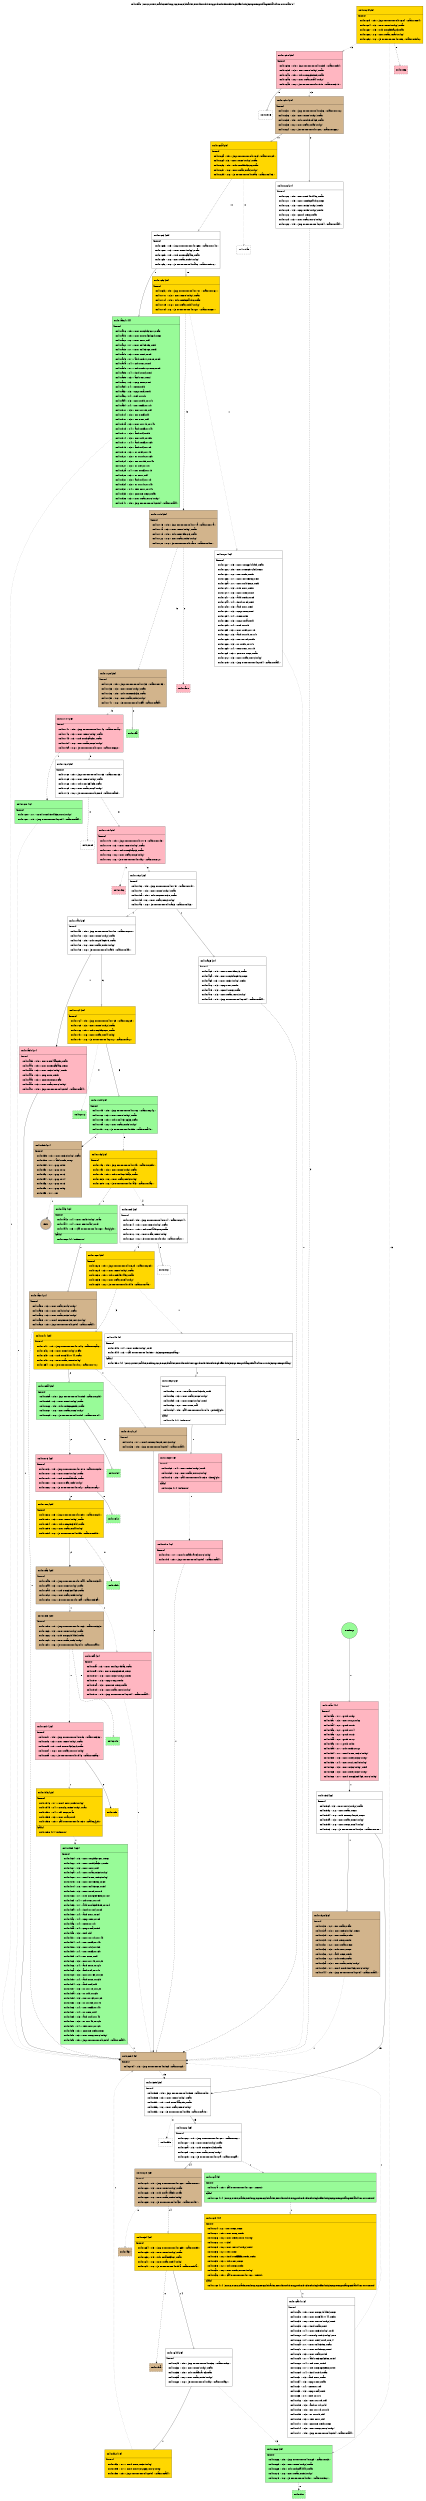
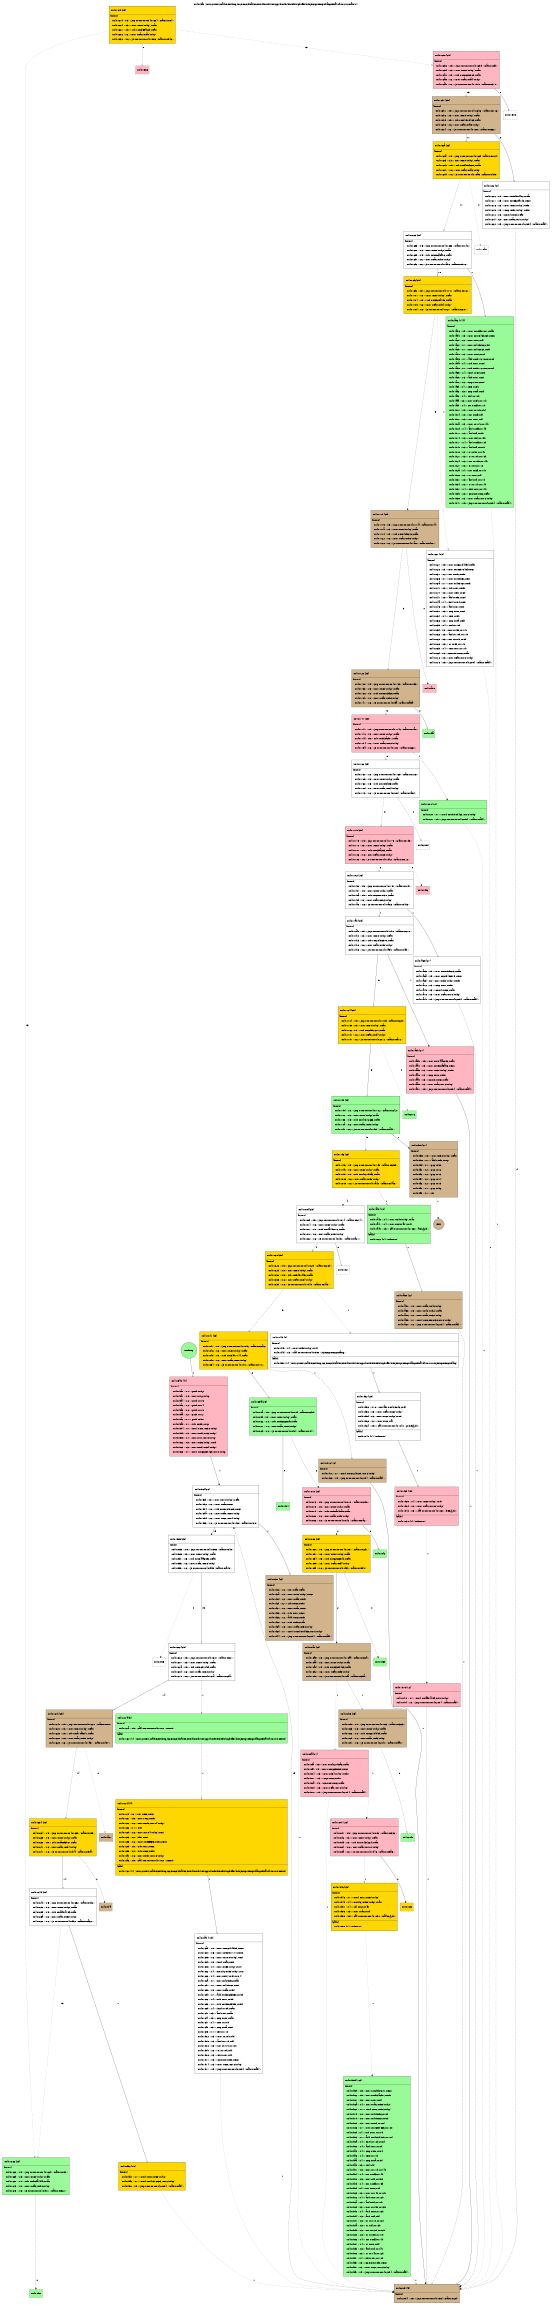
(162, 2074) -> (292, 1949)
